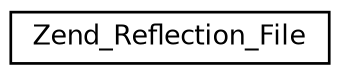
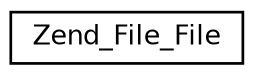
(170, 38) -> (127, 38)
